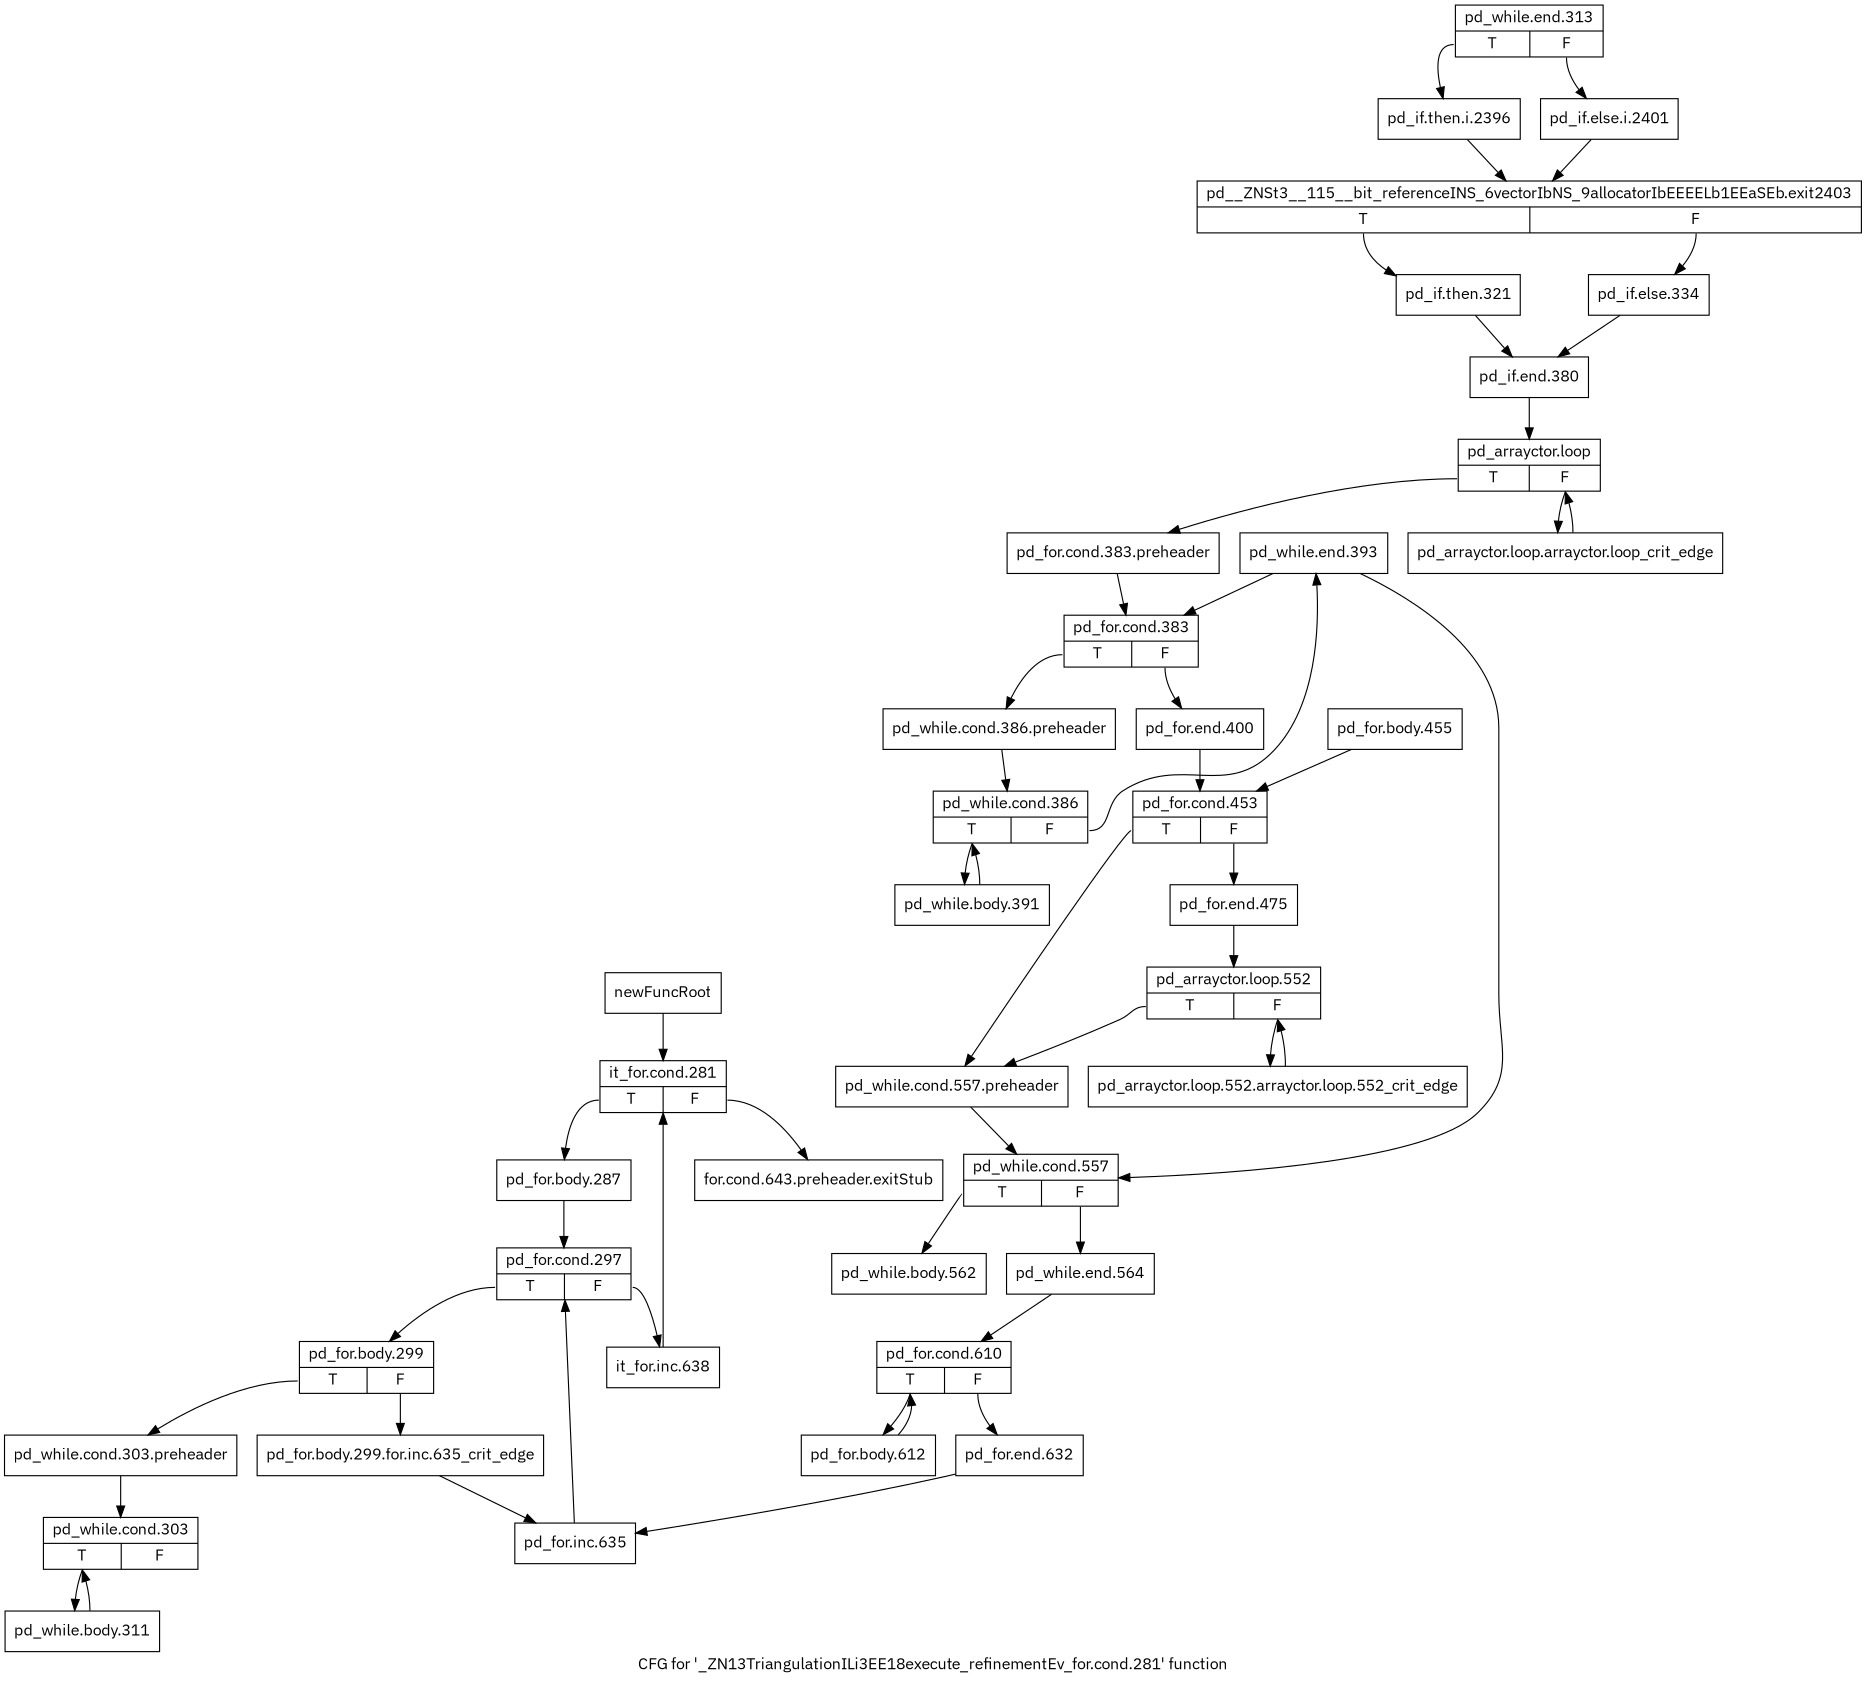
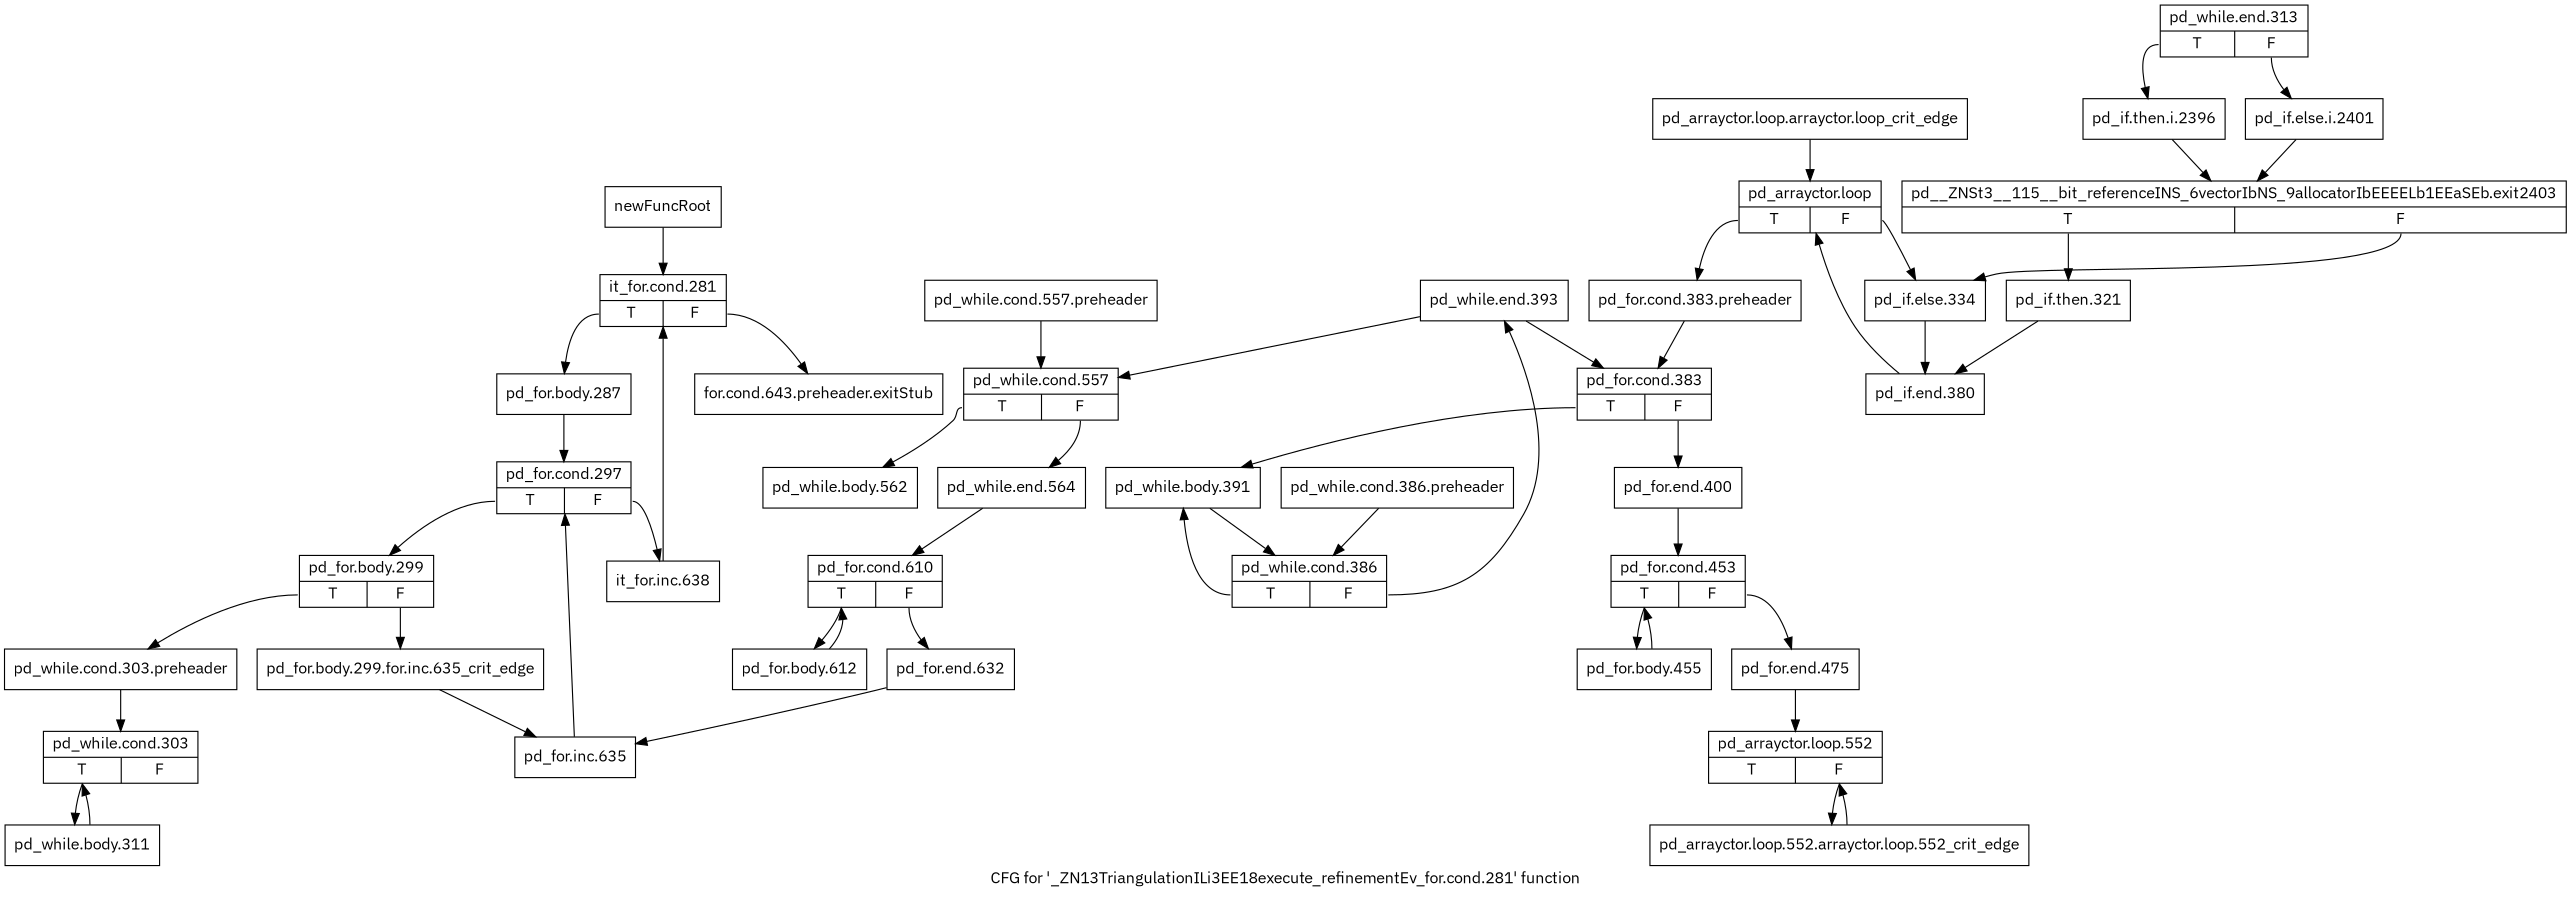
(1561, 506) -> (1897, 244)
(1031, 669) -> (1412, 425)
(1049, 942) -> (1640, 622)
(1082, 1036) -> none
